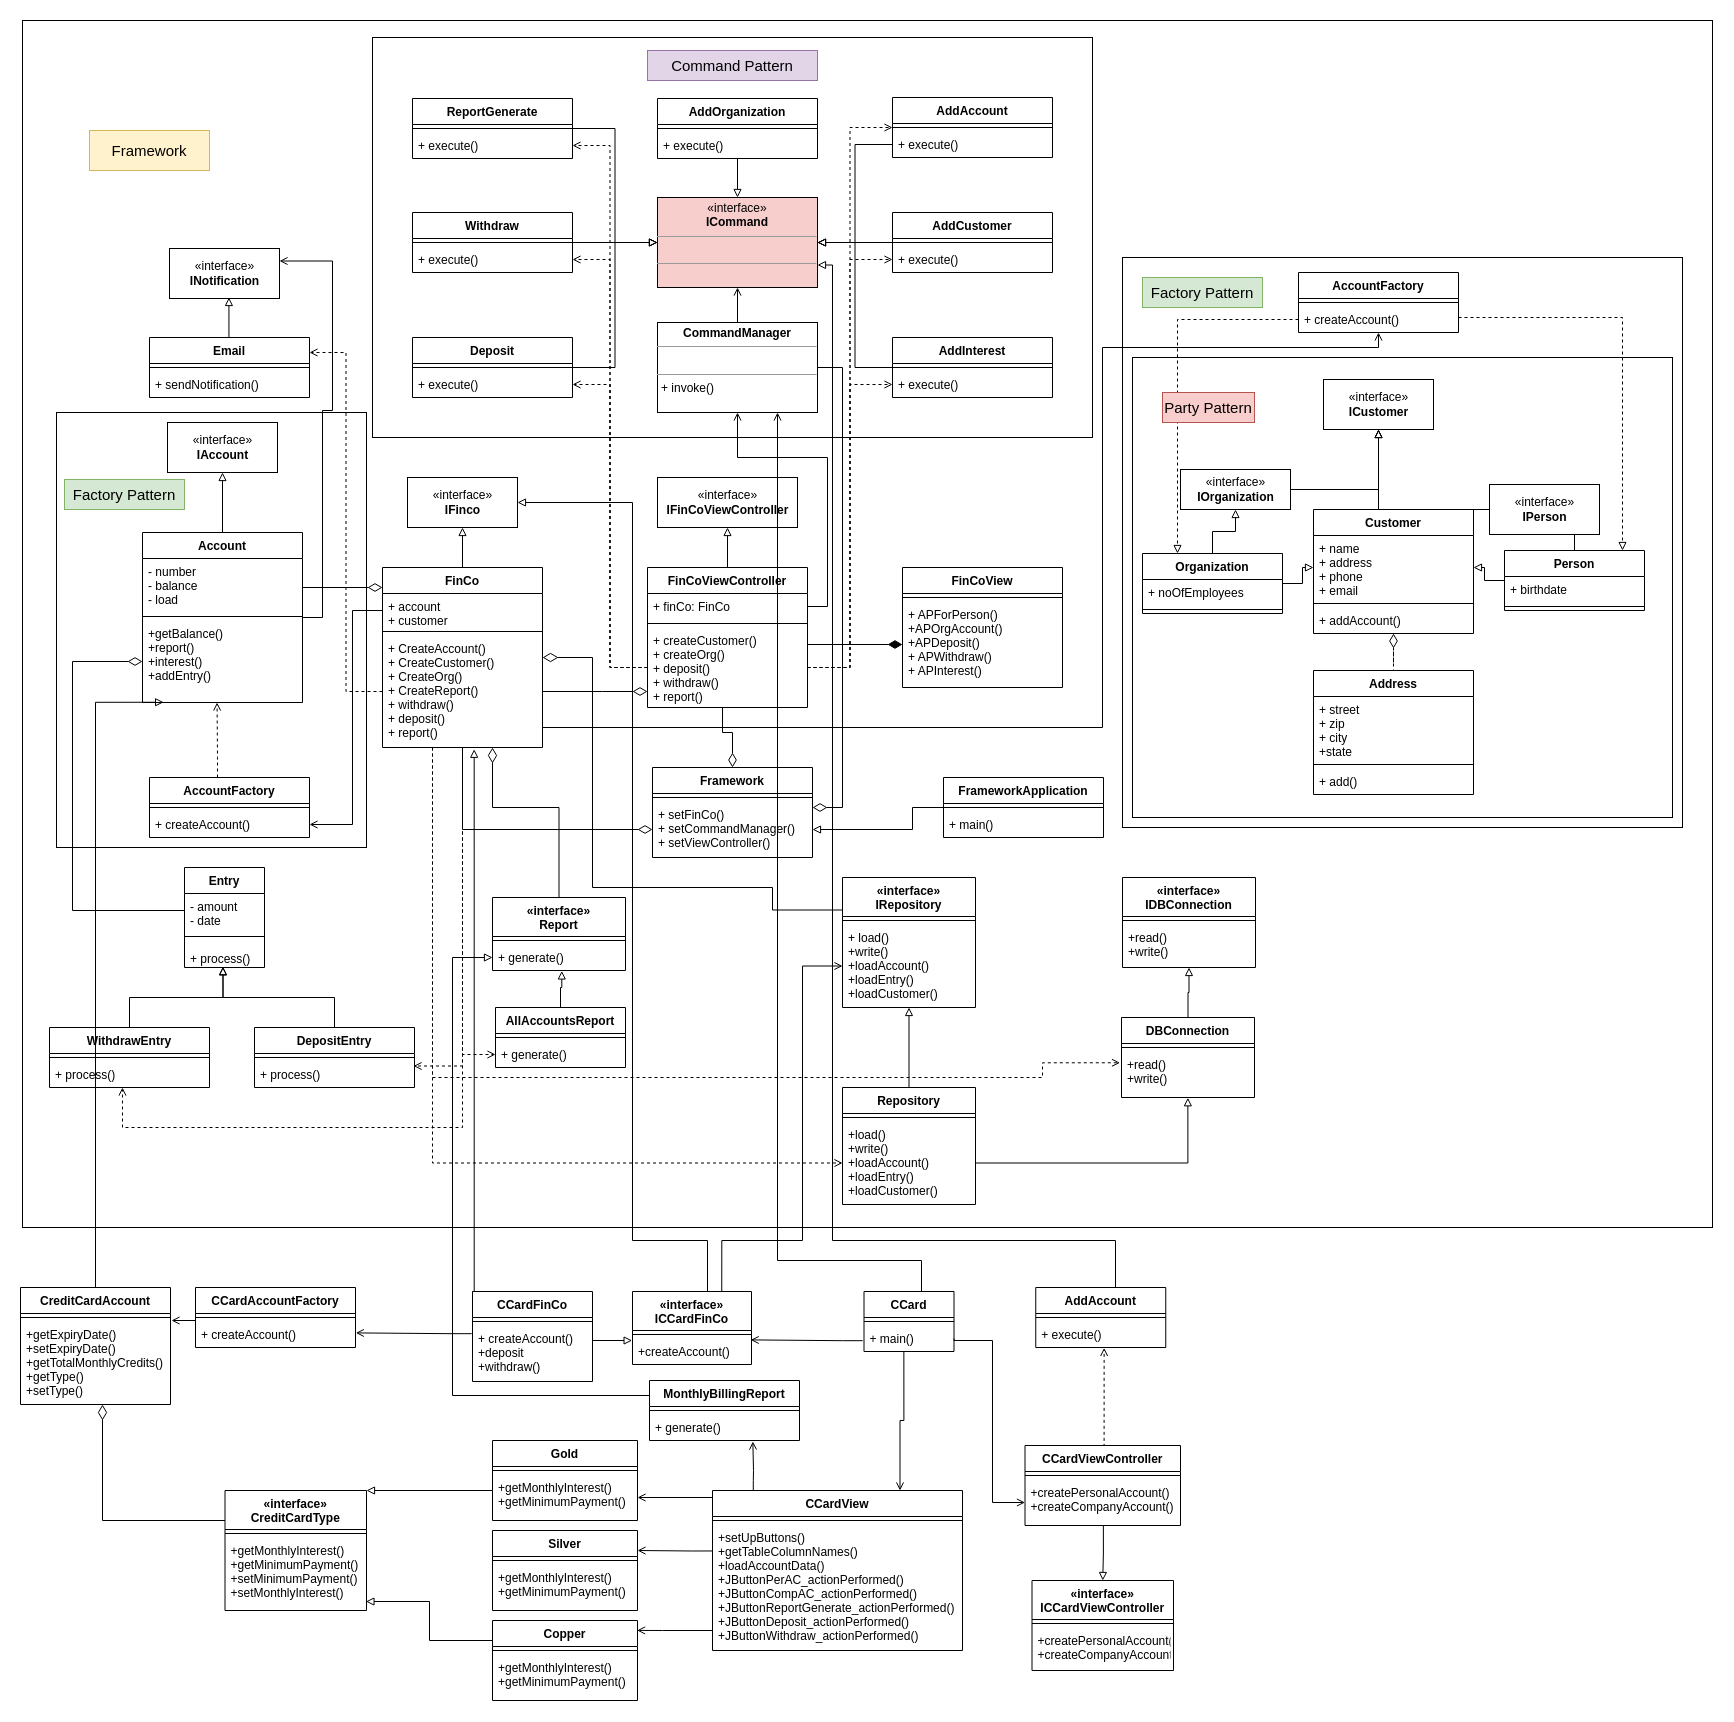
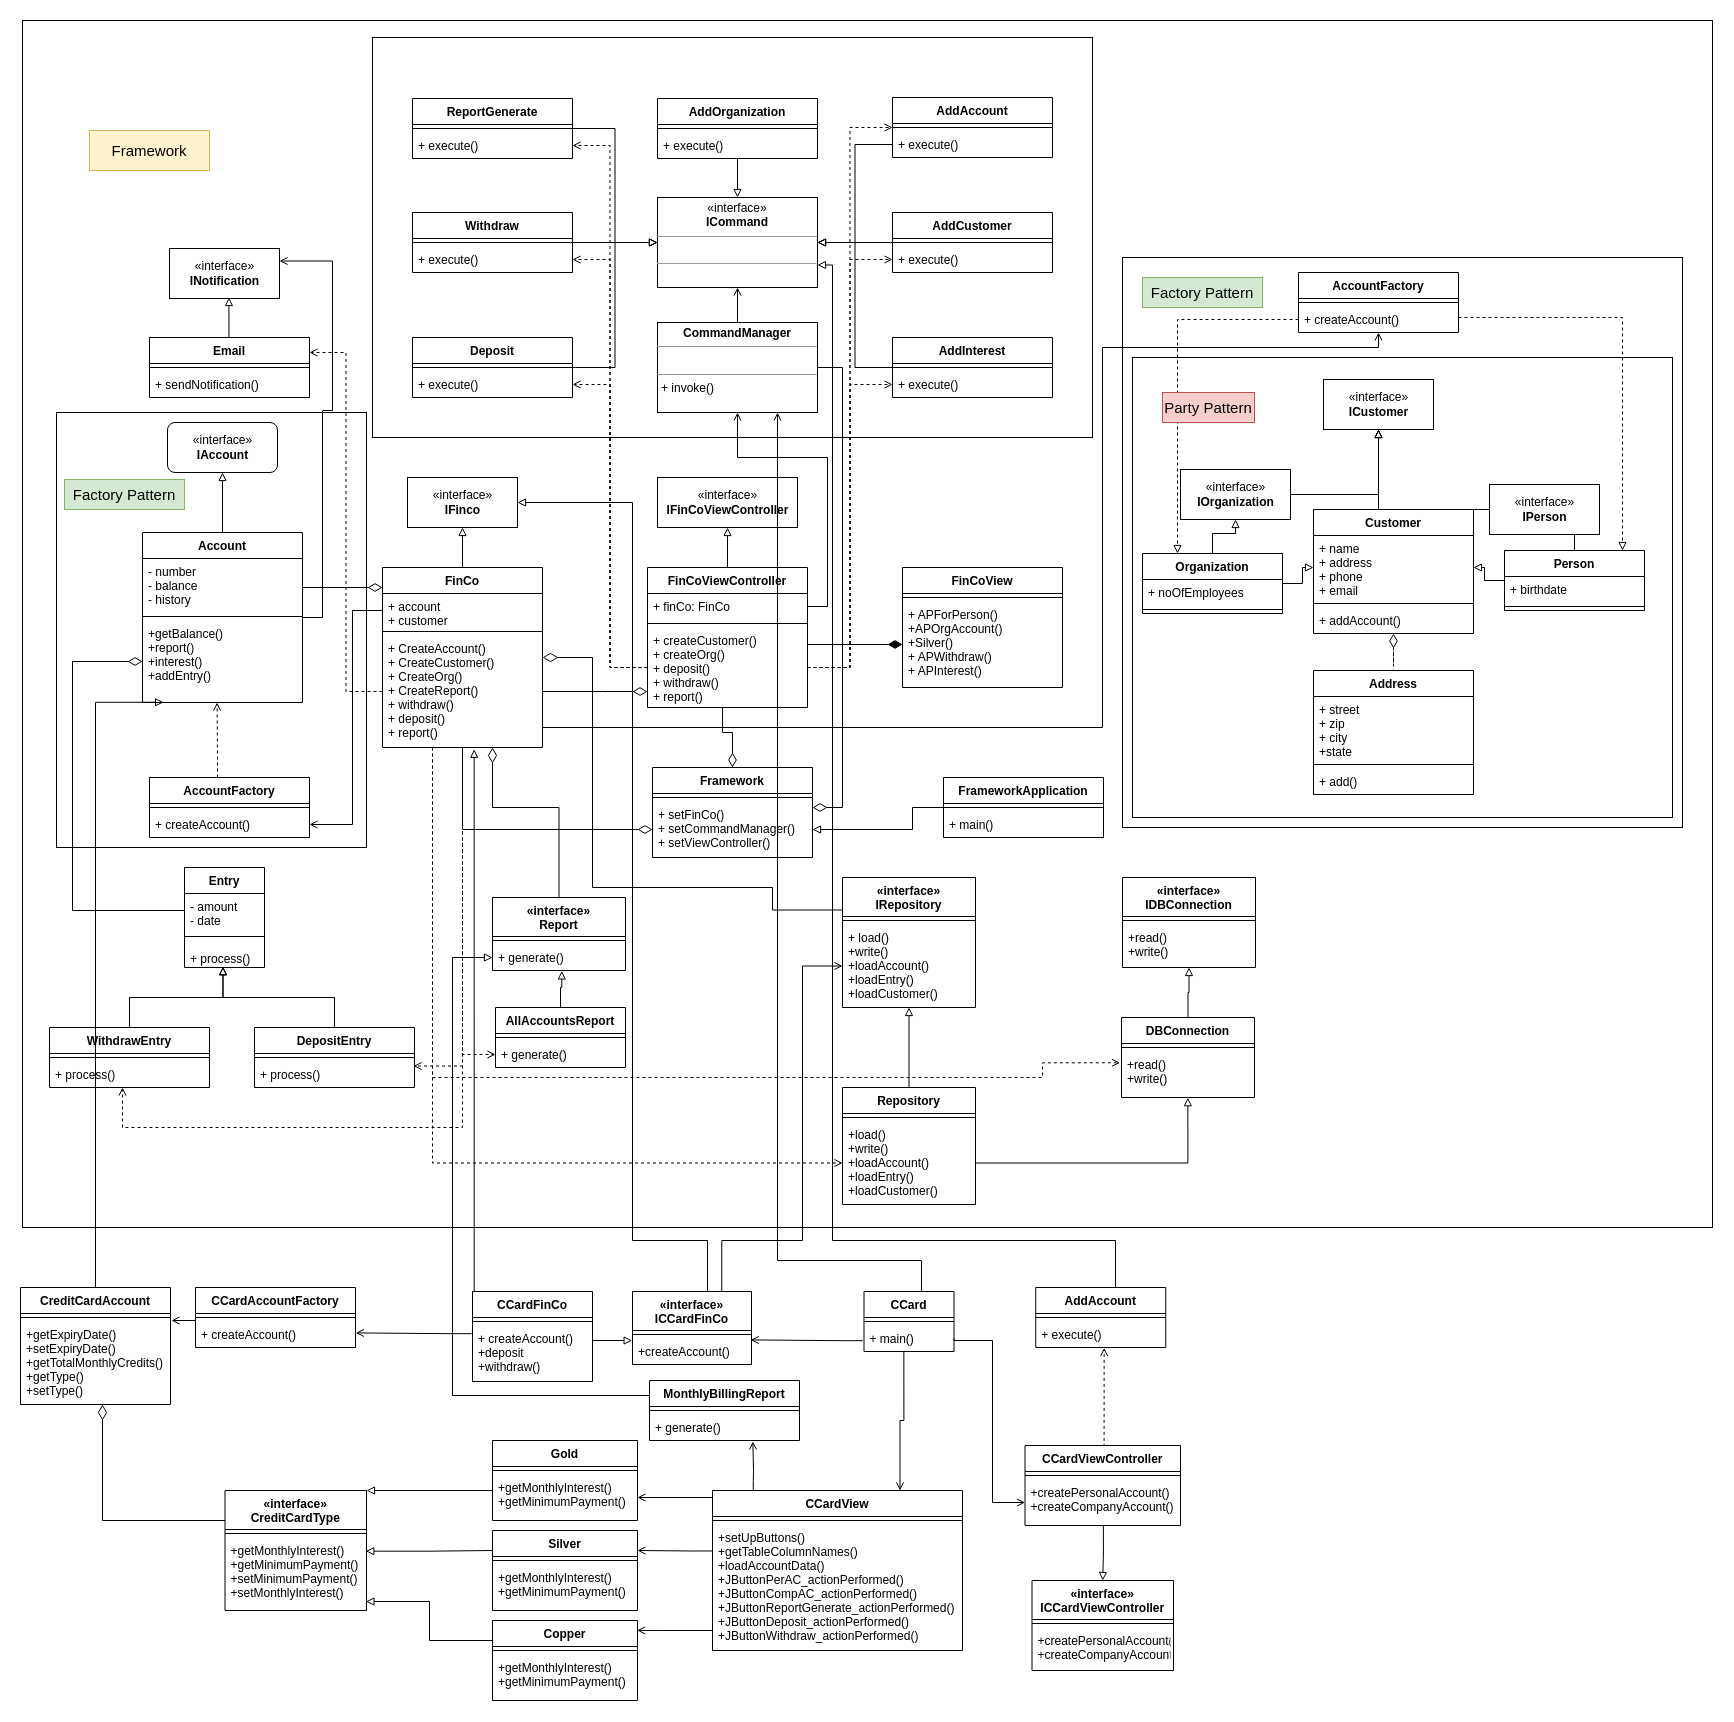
(733, 66) -> none
(738, 243) -> (738, 243)
(223, 448) -> (223, 448)
(1236, 490) -> (1236, 495)
(173, 572) -> (173, 572)
(957, 615) -> (957, 615)
none -> (434, 1551)
